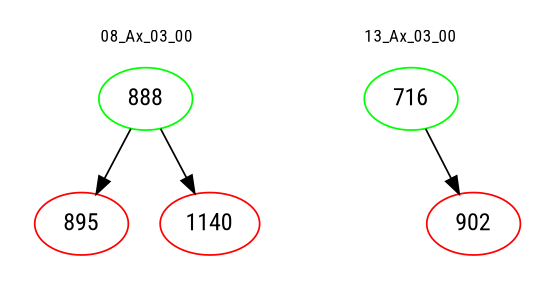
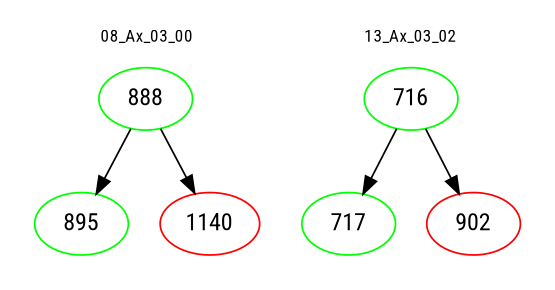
(411, 37) -> (411, 37)
(82, 224) -> (82, 224)
none -> (349, 224)
